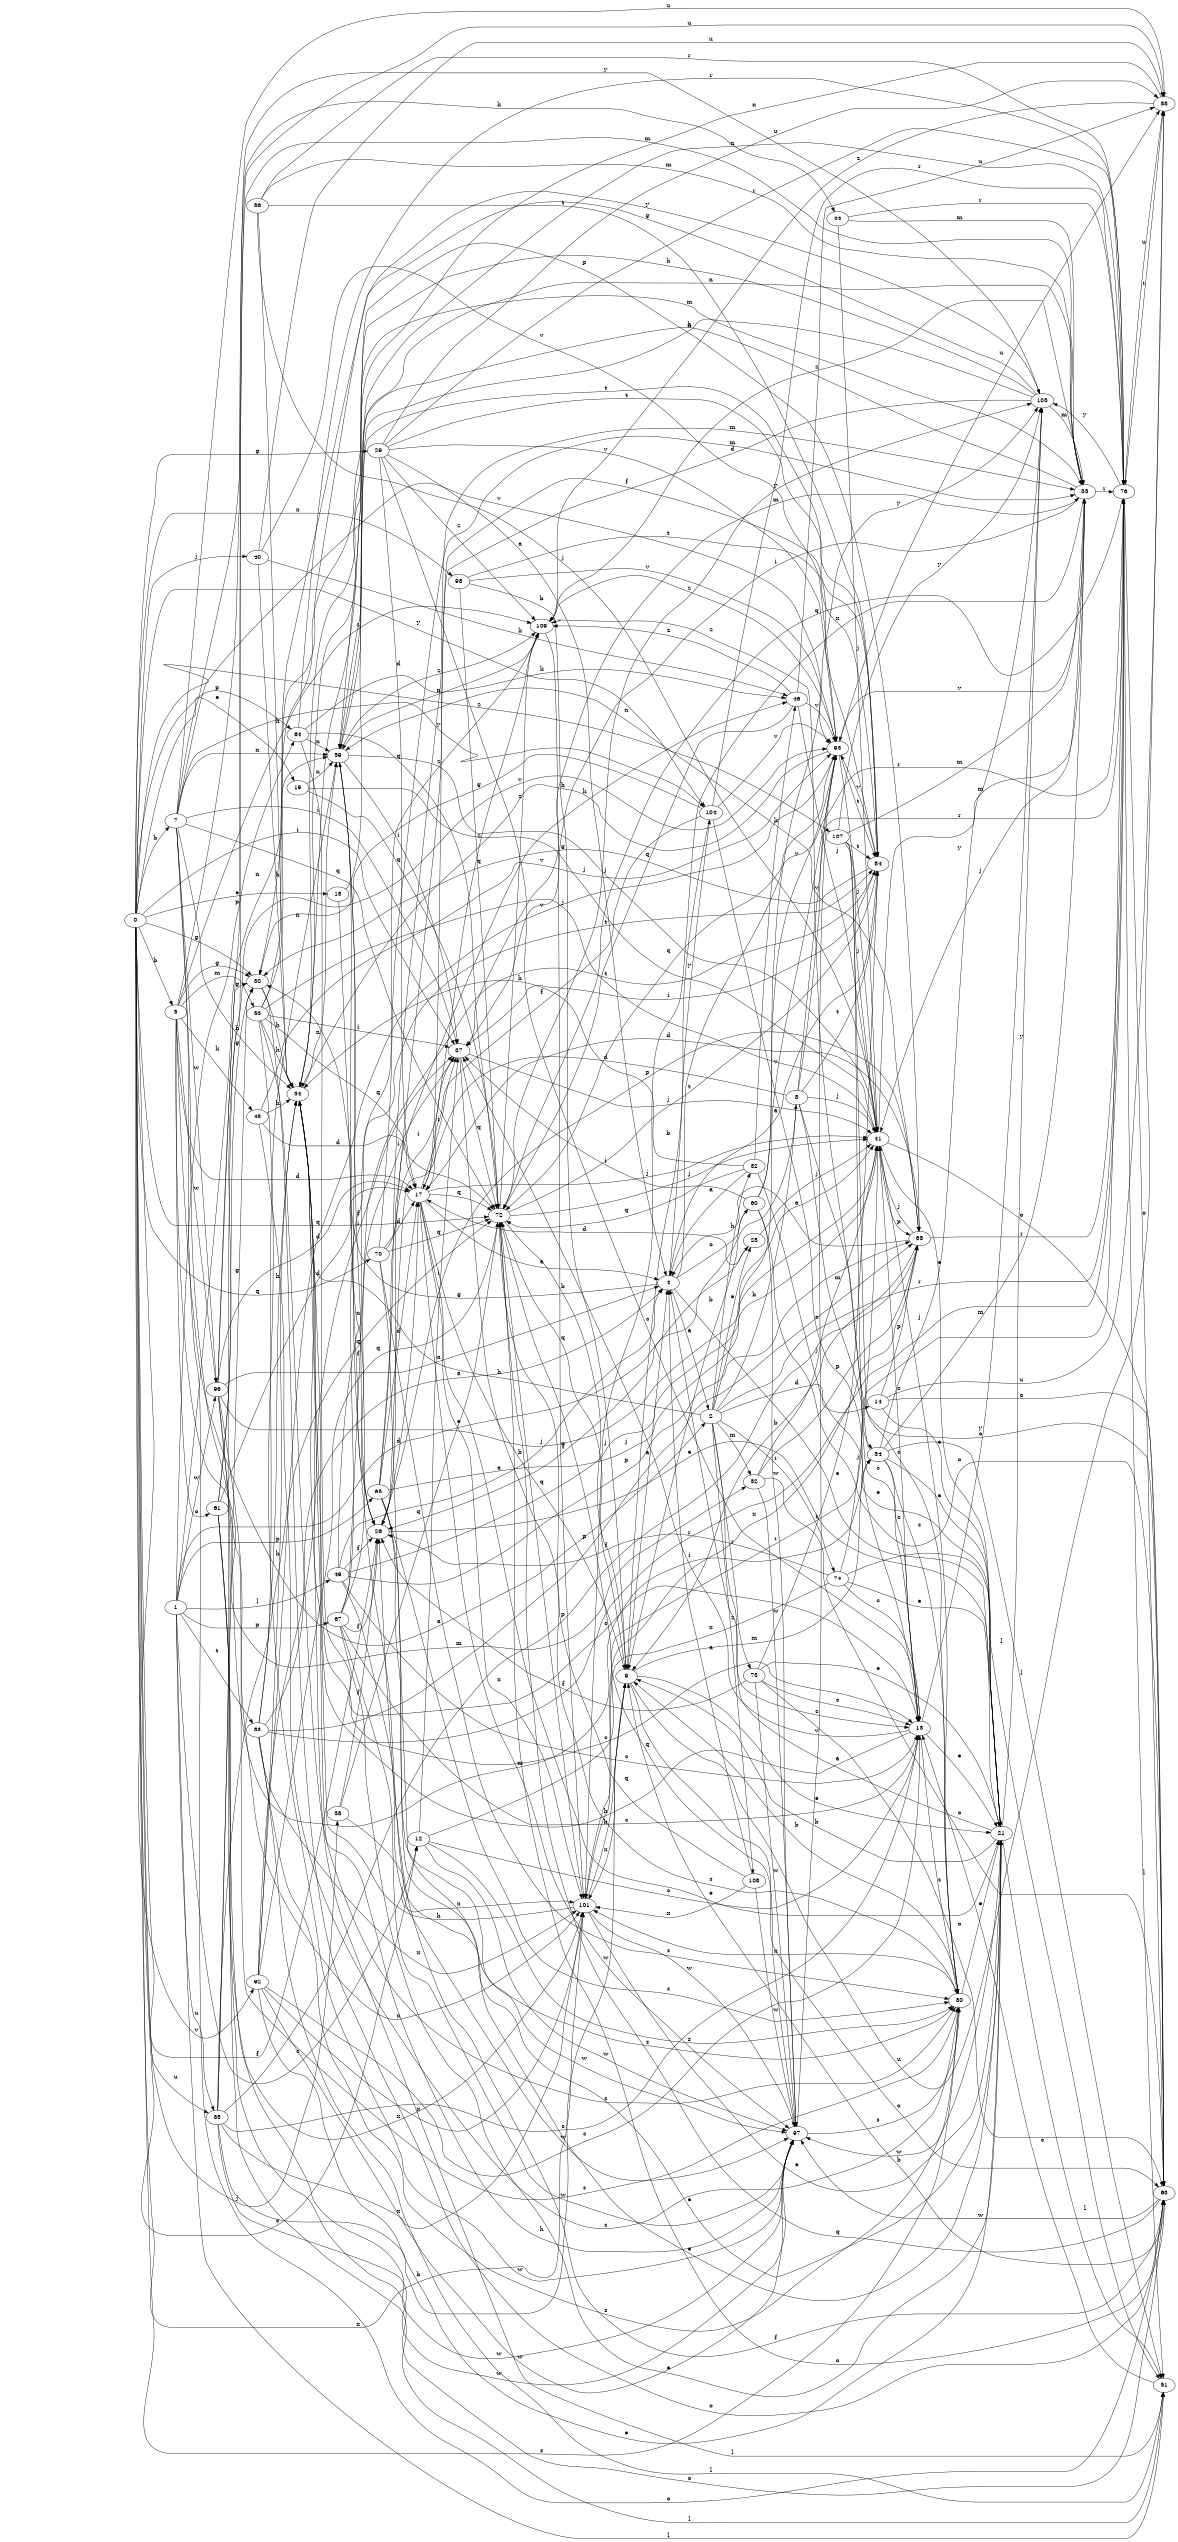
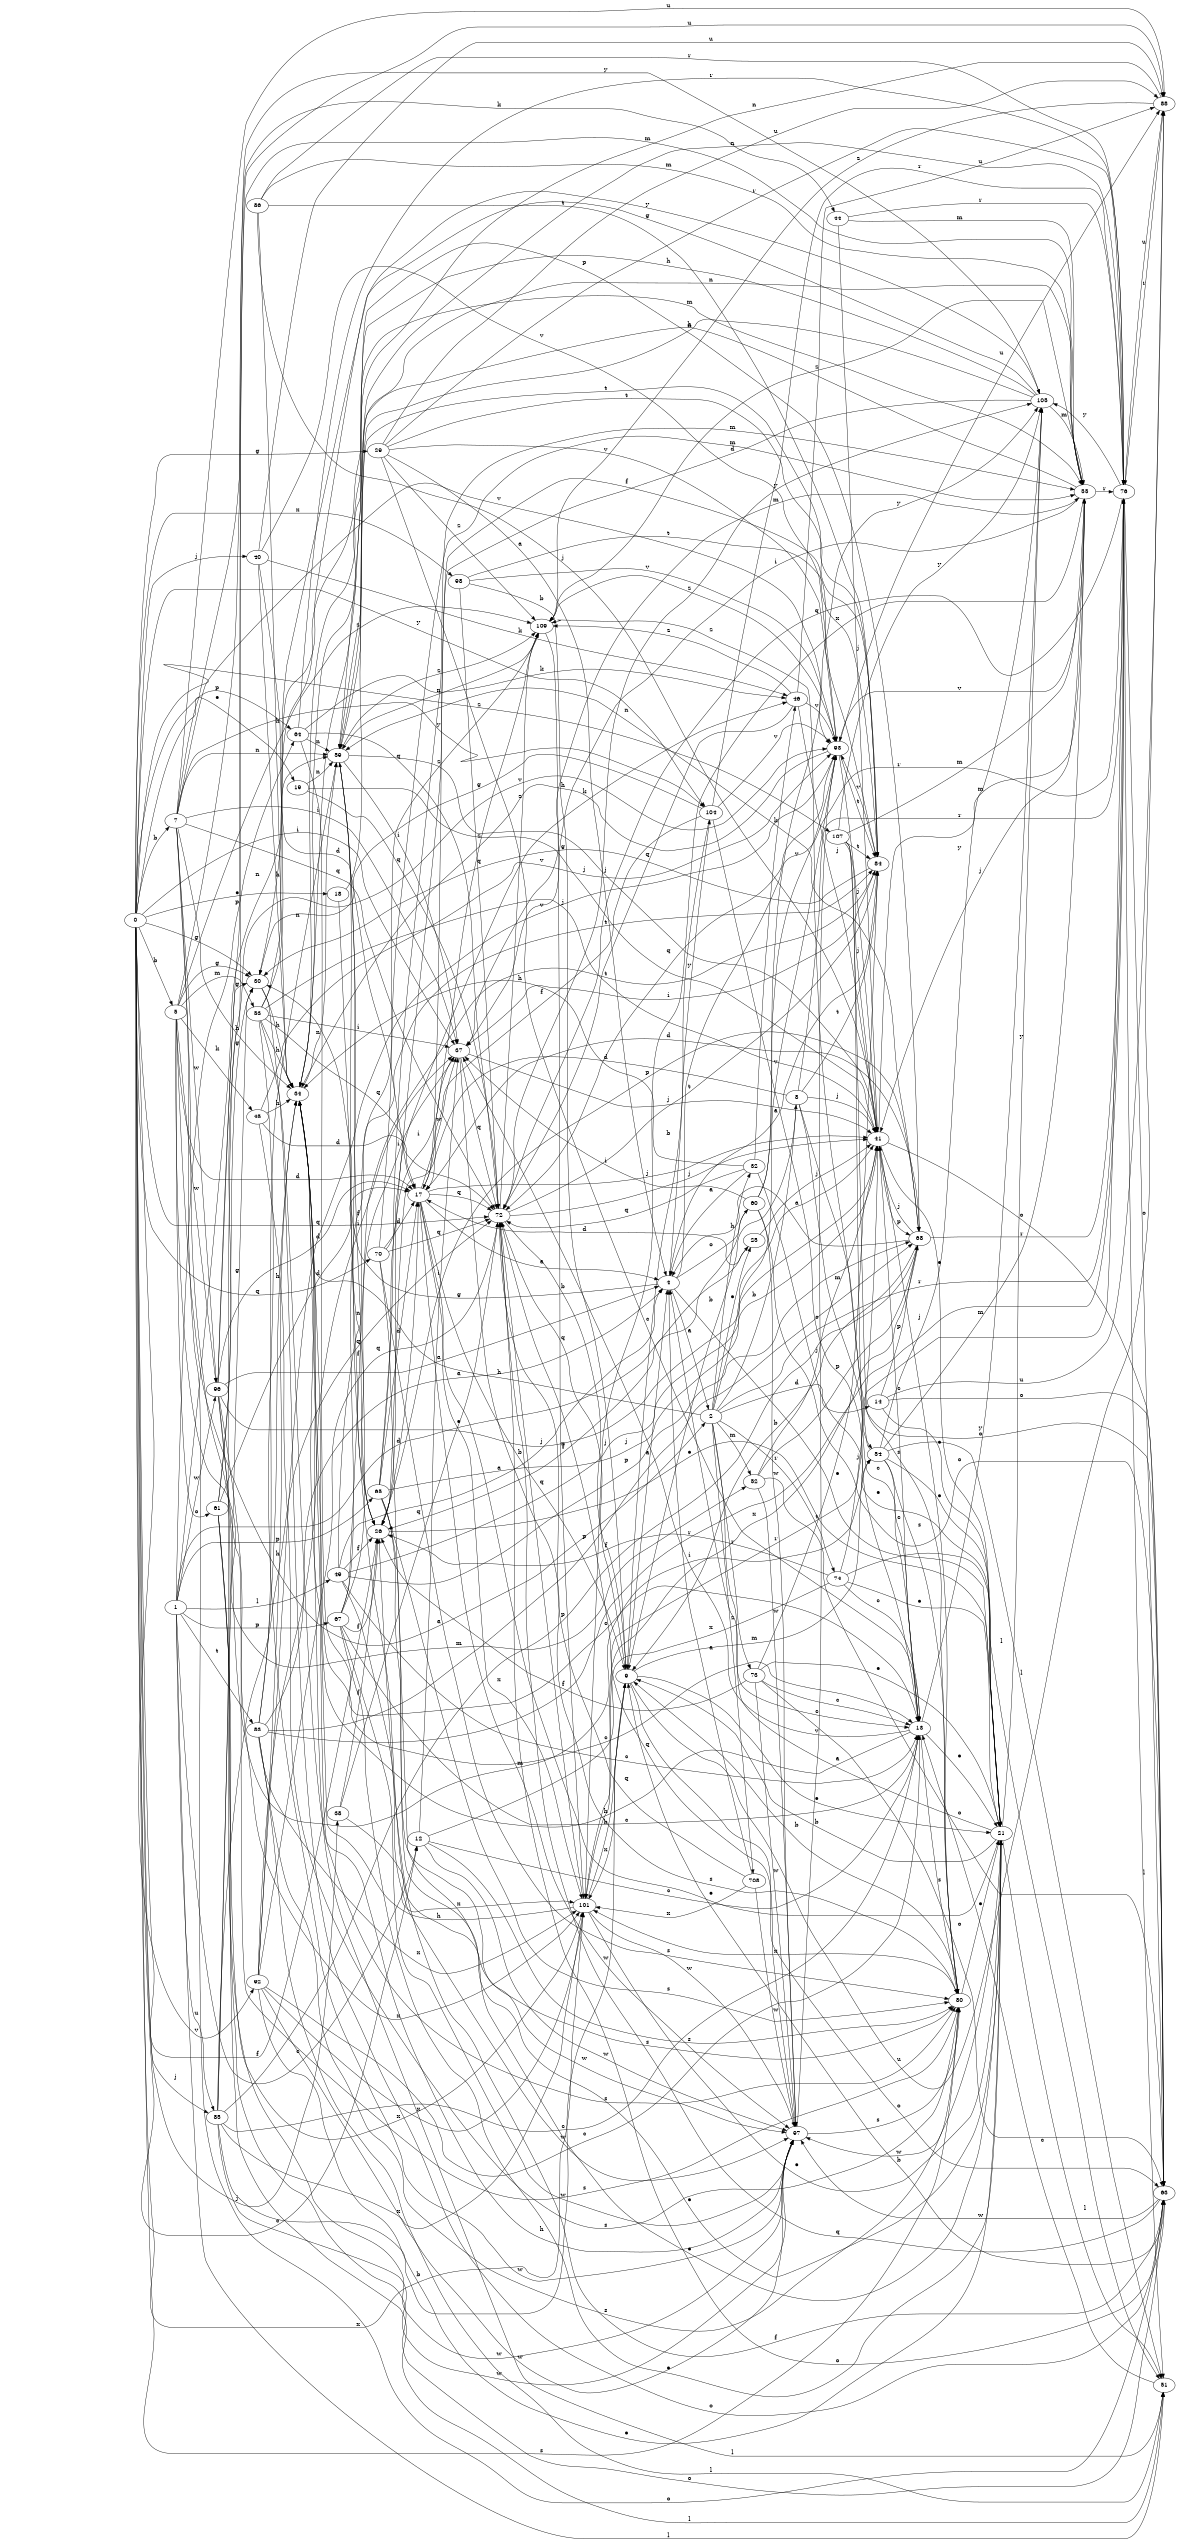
(402, 803) -> (341, 858)
(813, 941) -> none
(439, 1120) -> (439, 1120)
(754, 1881) -> (754, 1881)
(176, 2077) -> (176, 2077)
